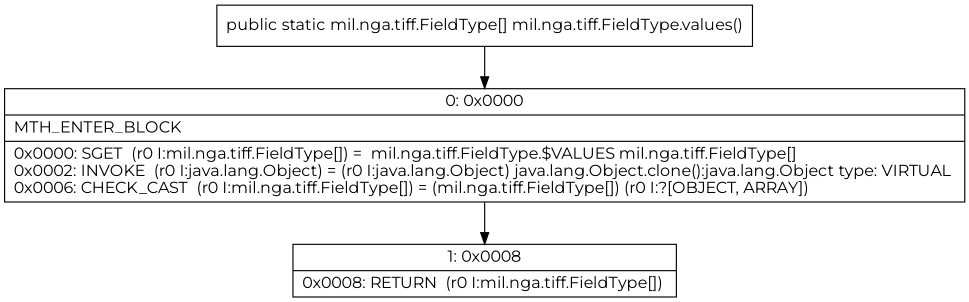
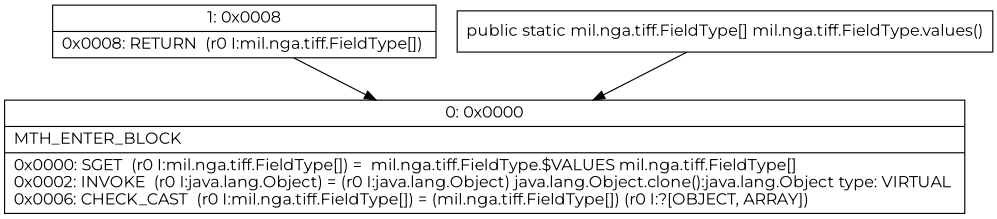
(485, 217) -> (330, 76)
